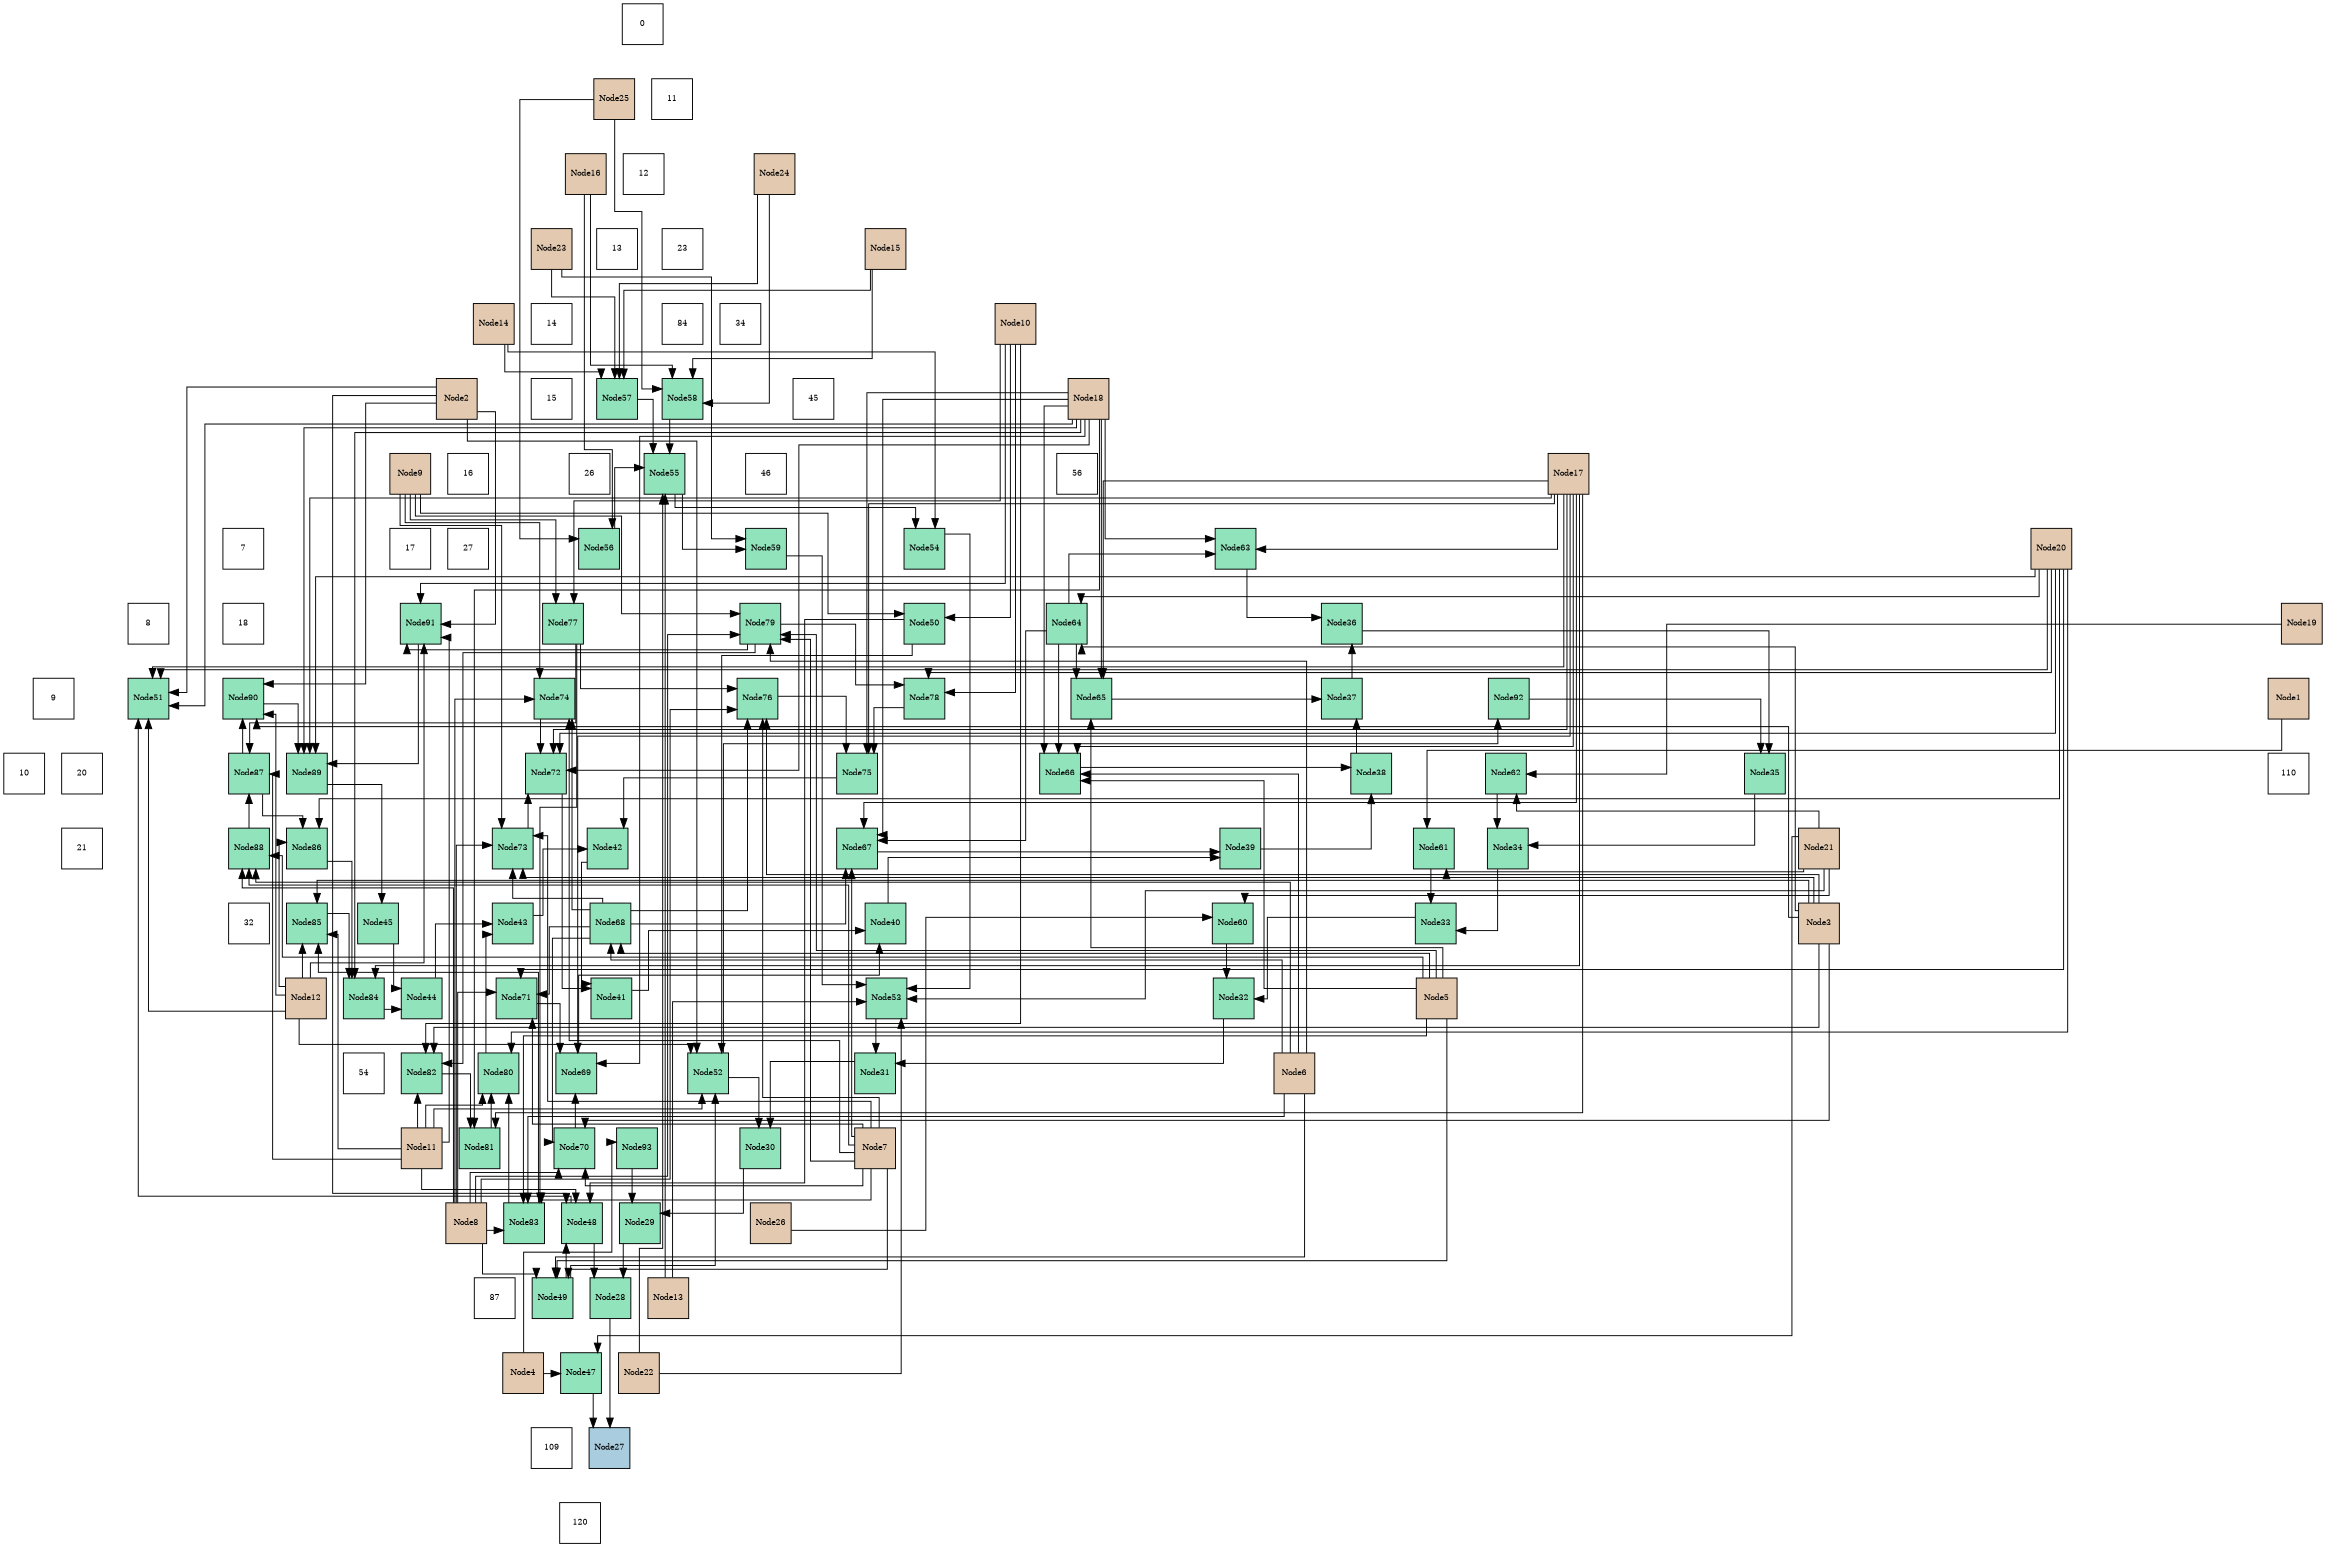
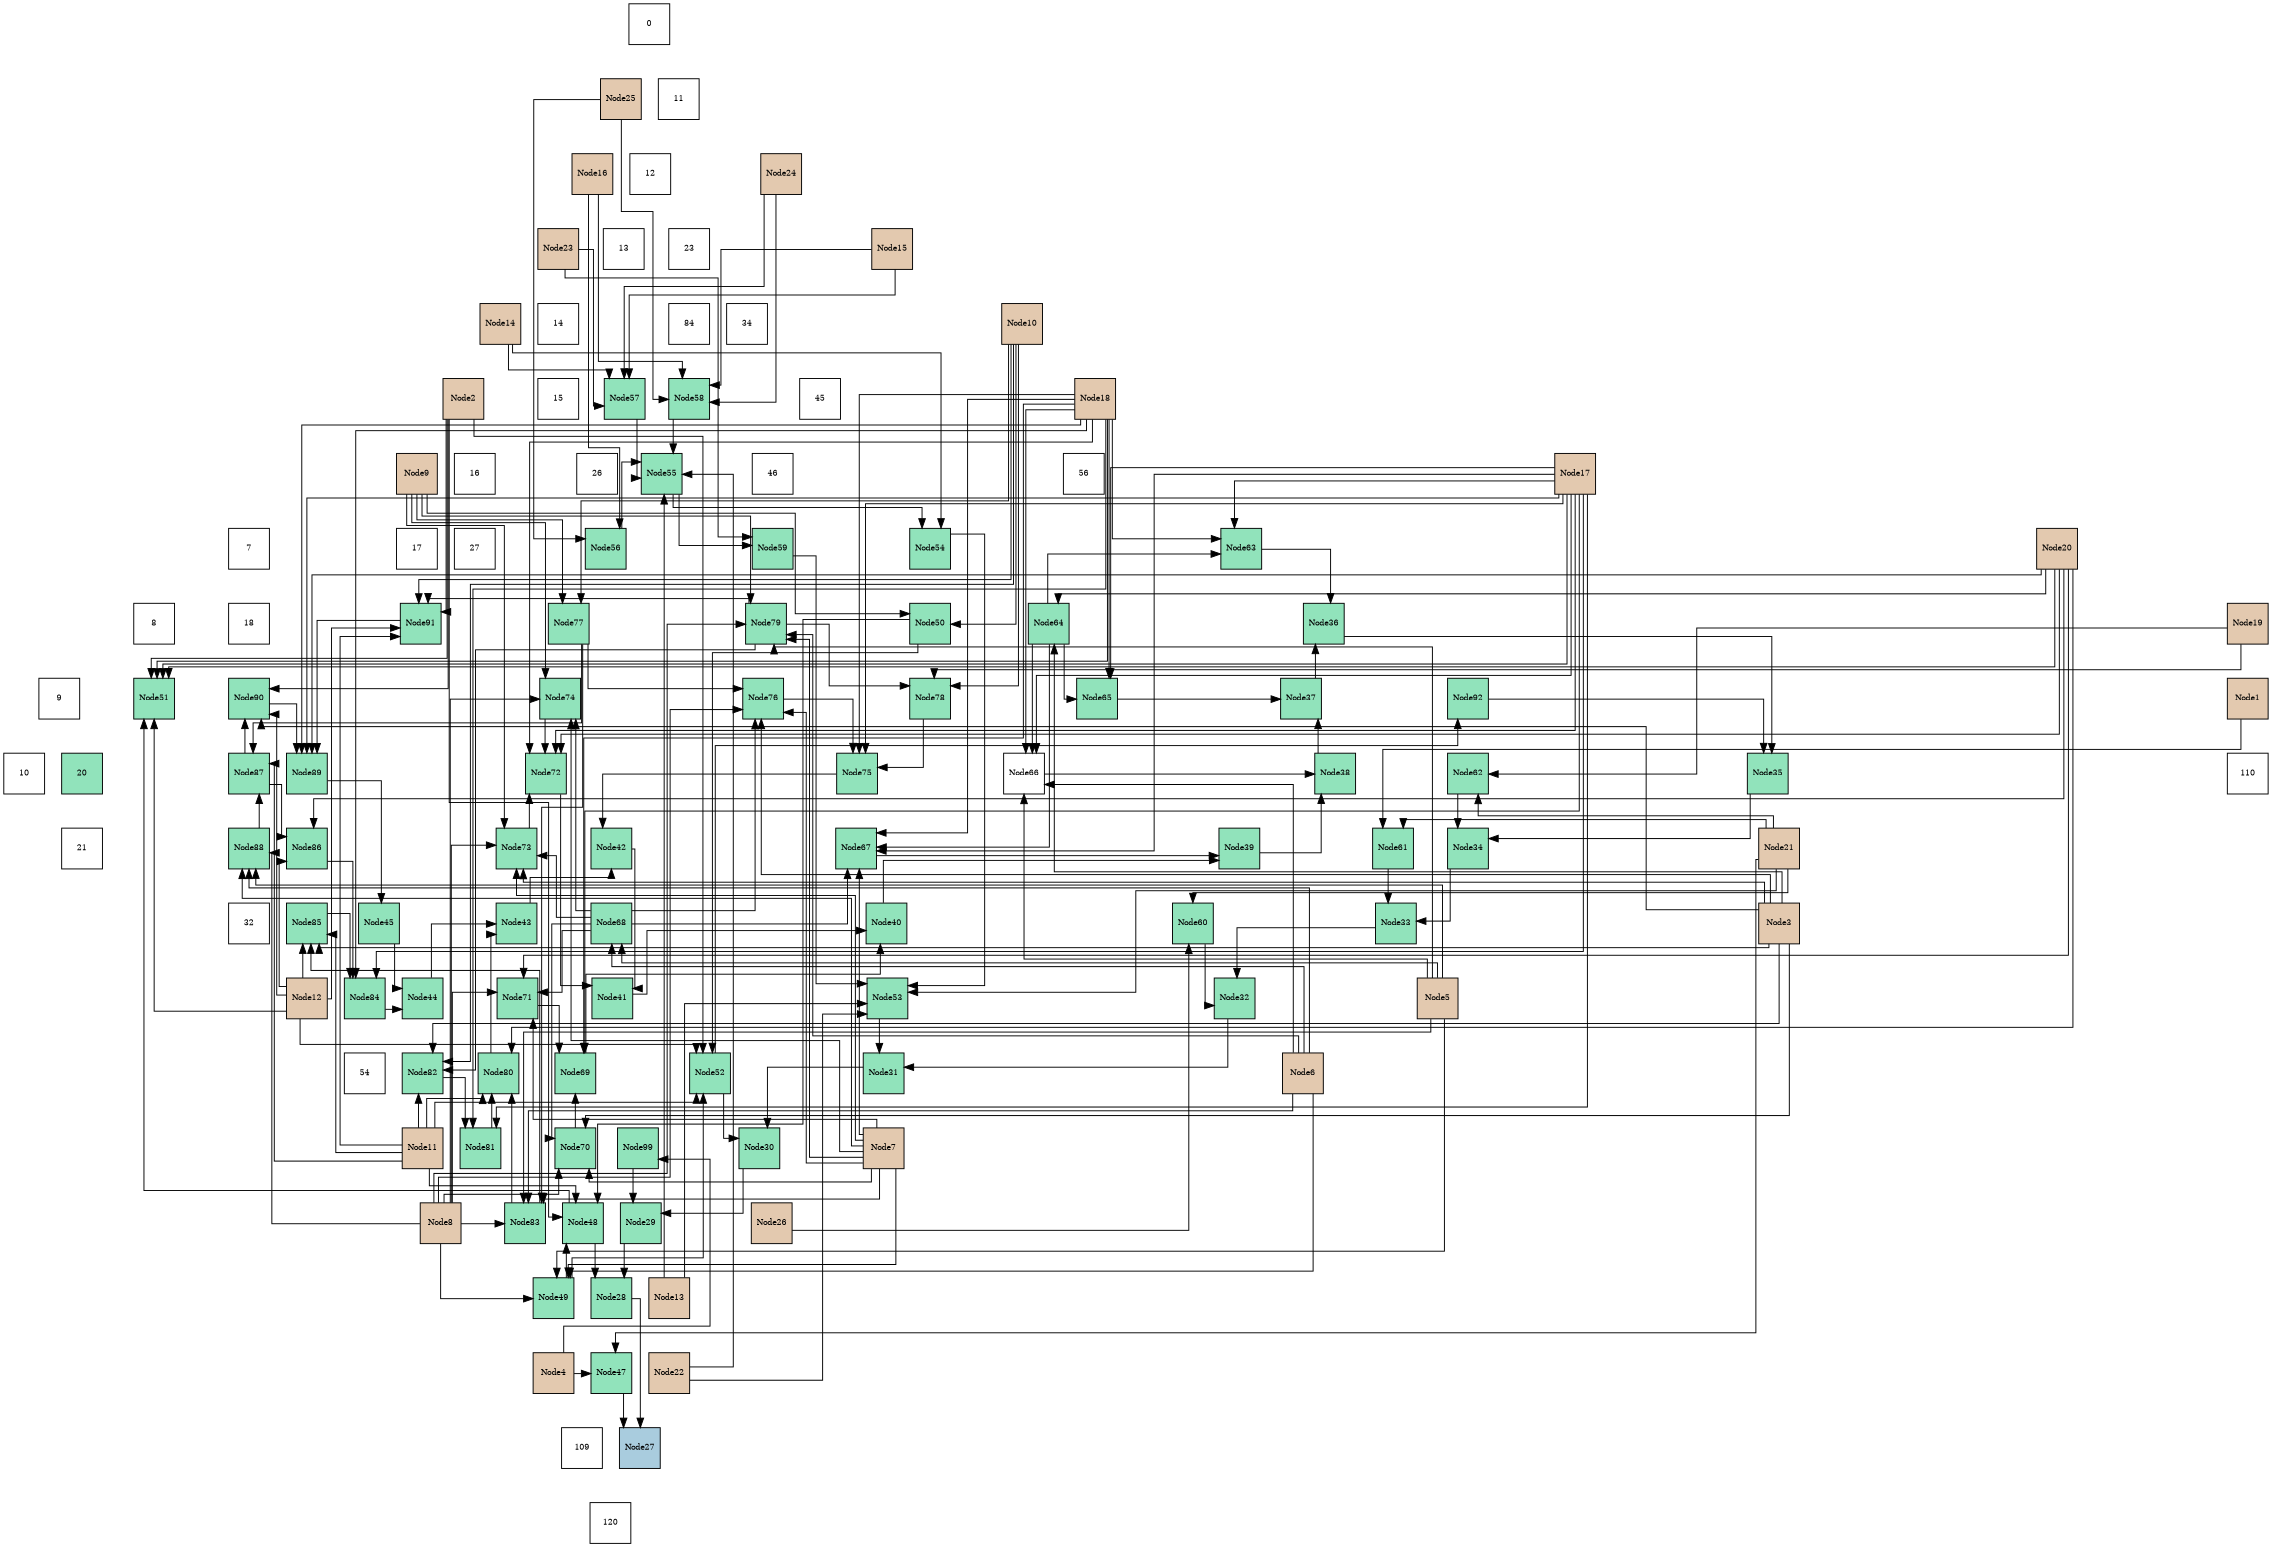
(1541, 673) -> (1600, 670)
(82, 774) -> (82, 774)
(1060, 774) -> (1024, 774)
(1091, 939) -> none
(637, 1148) -> (638, 1148)
(495, 1298) -> none
